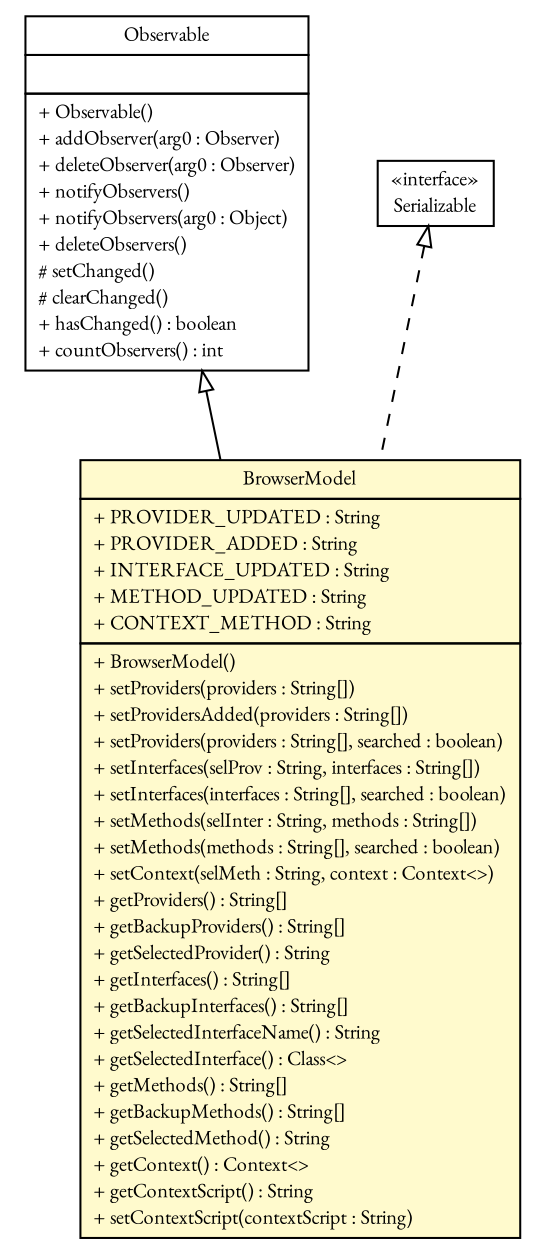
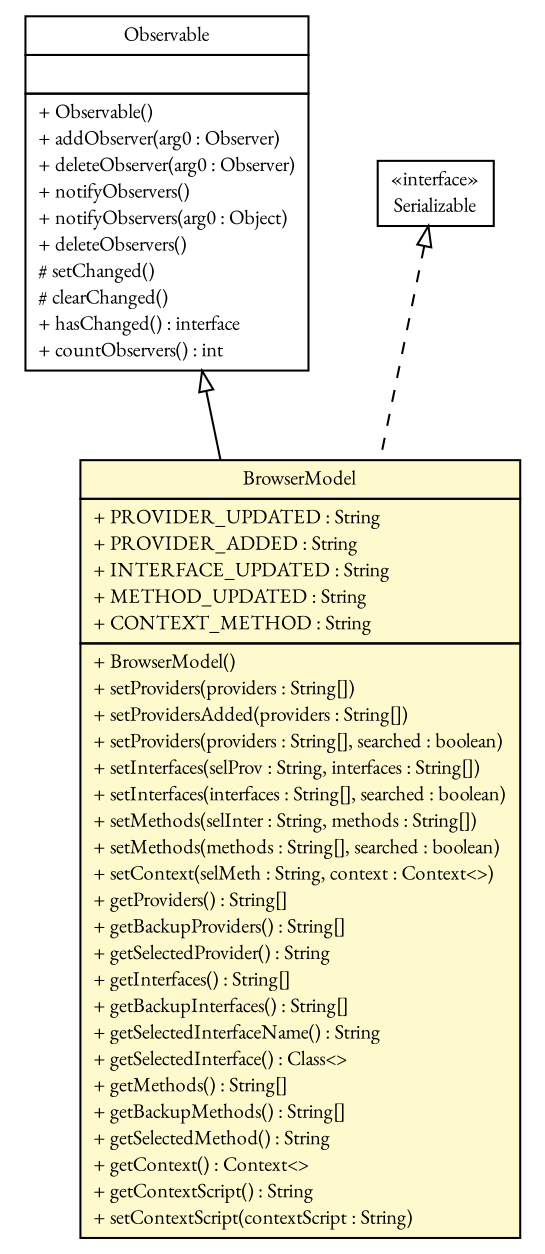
(138, 324) -> (139, 324)
